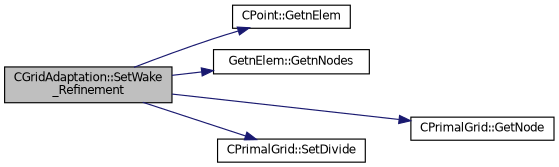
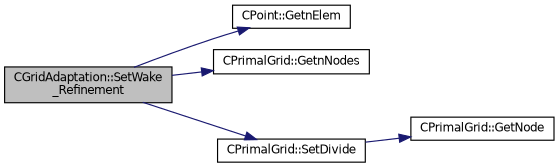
(291, 62) -> (291, 62)
(285, 107) -> (382, 140)
